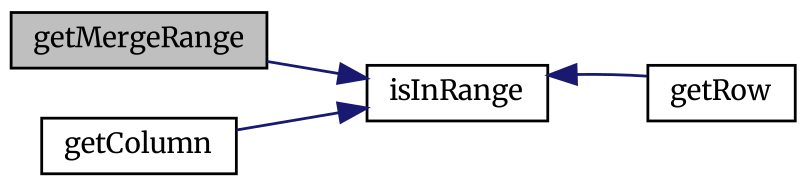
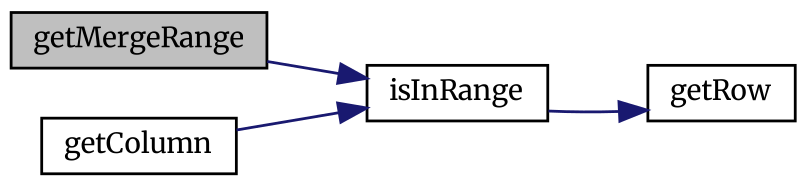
(612, 75) -> (584, 112)
